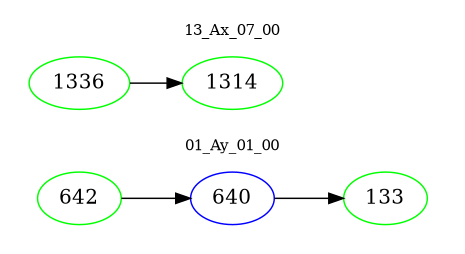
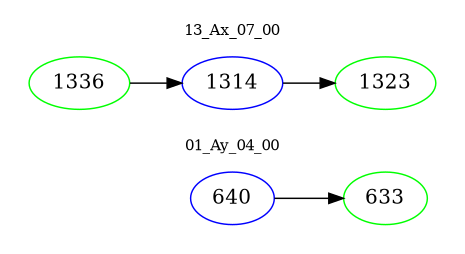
(232, 83) -> (232, 83)
none -> (385, 83)
(232, 147) -> (232, 147)
(79, 198) -> none
(385, 198) -> (385, 198)
